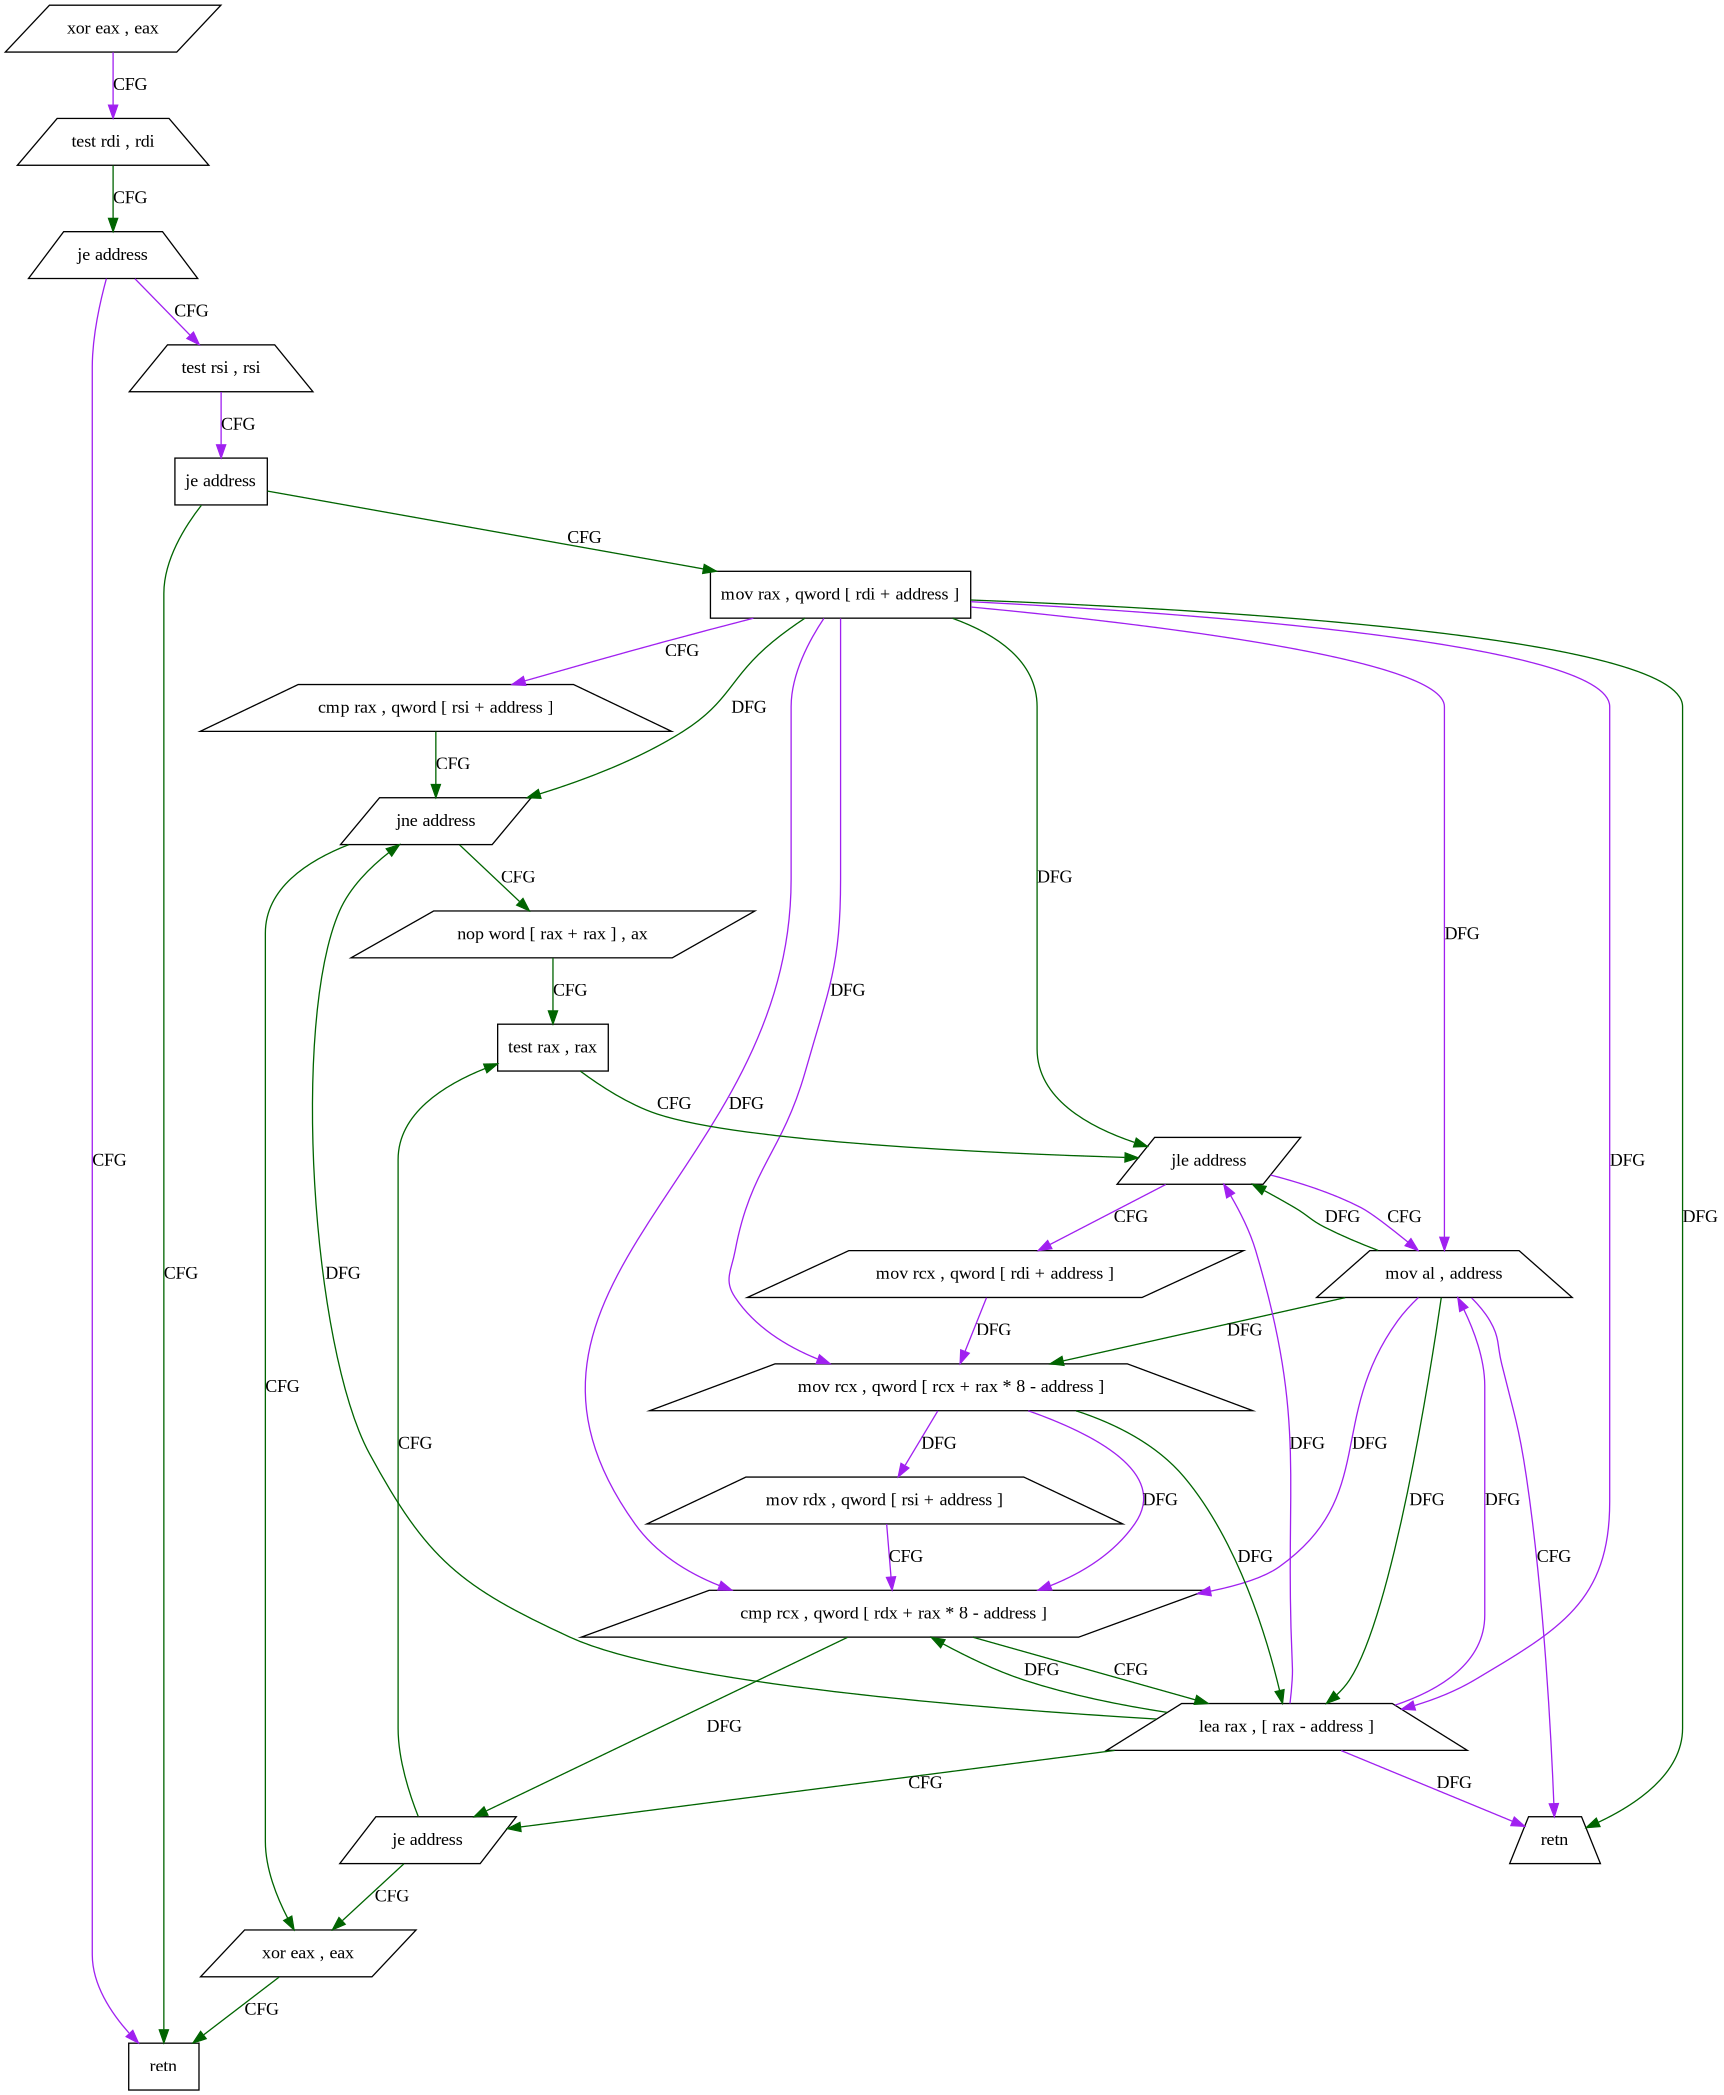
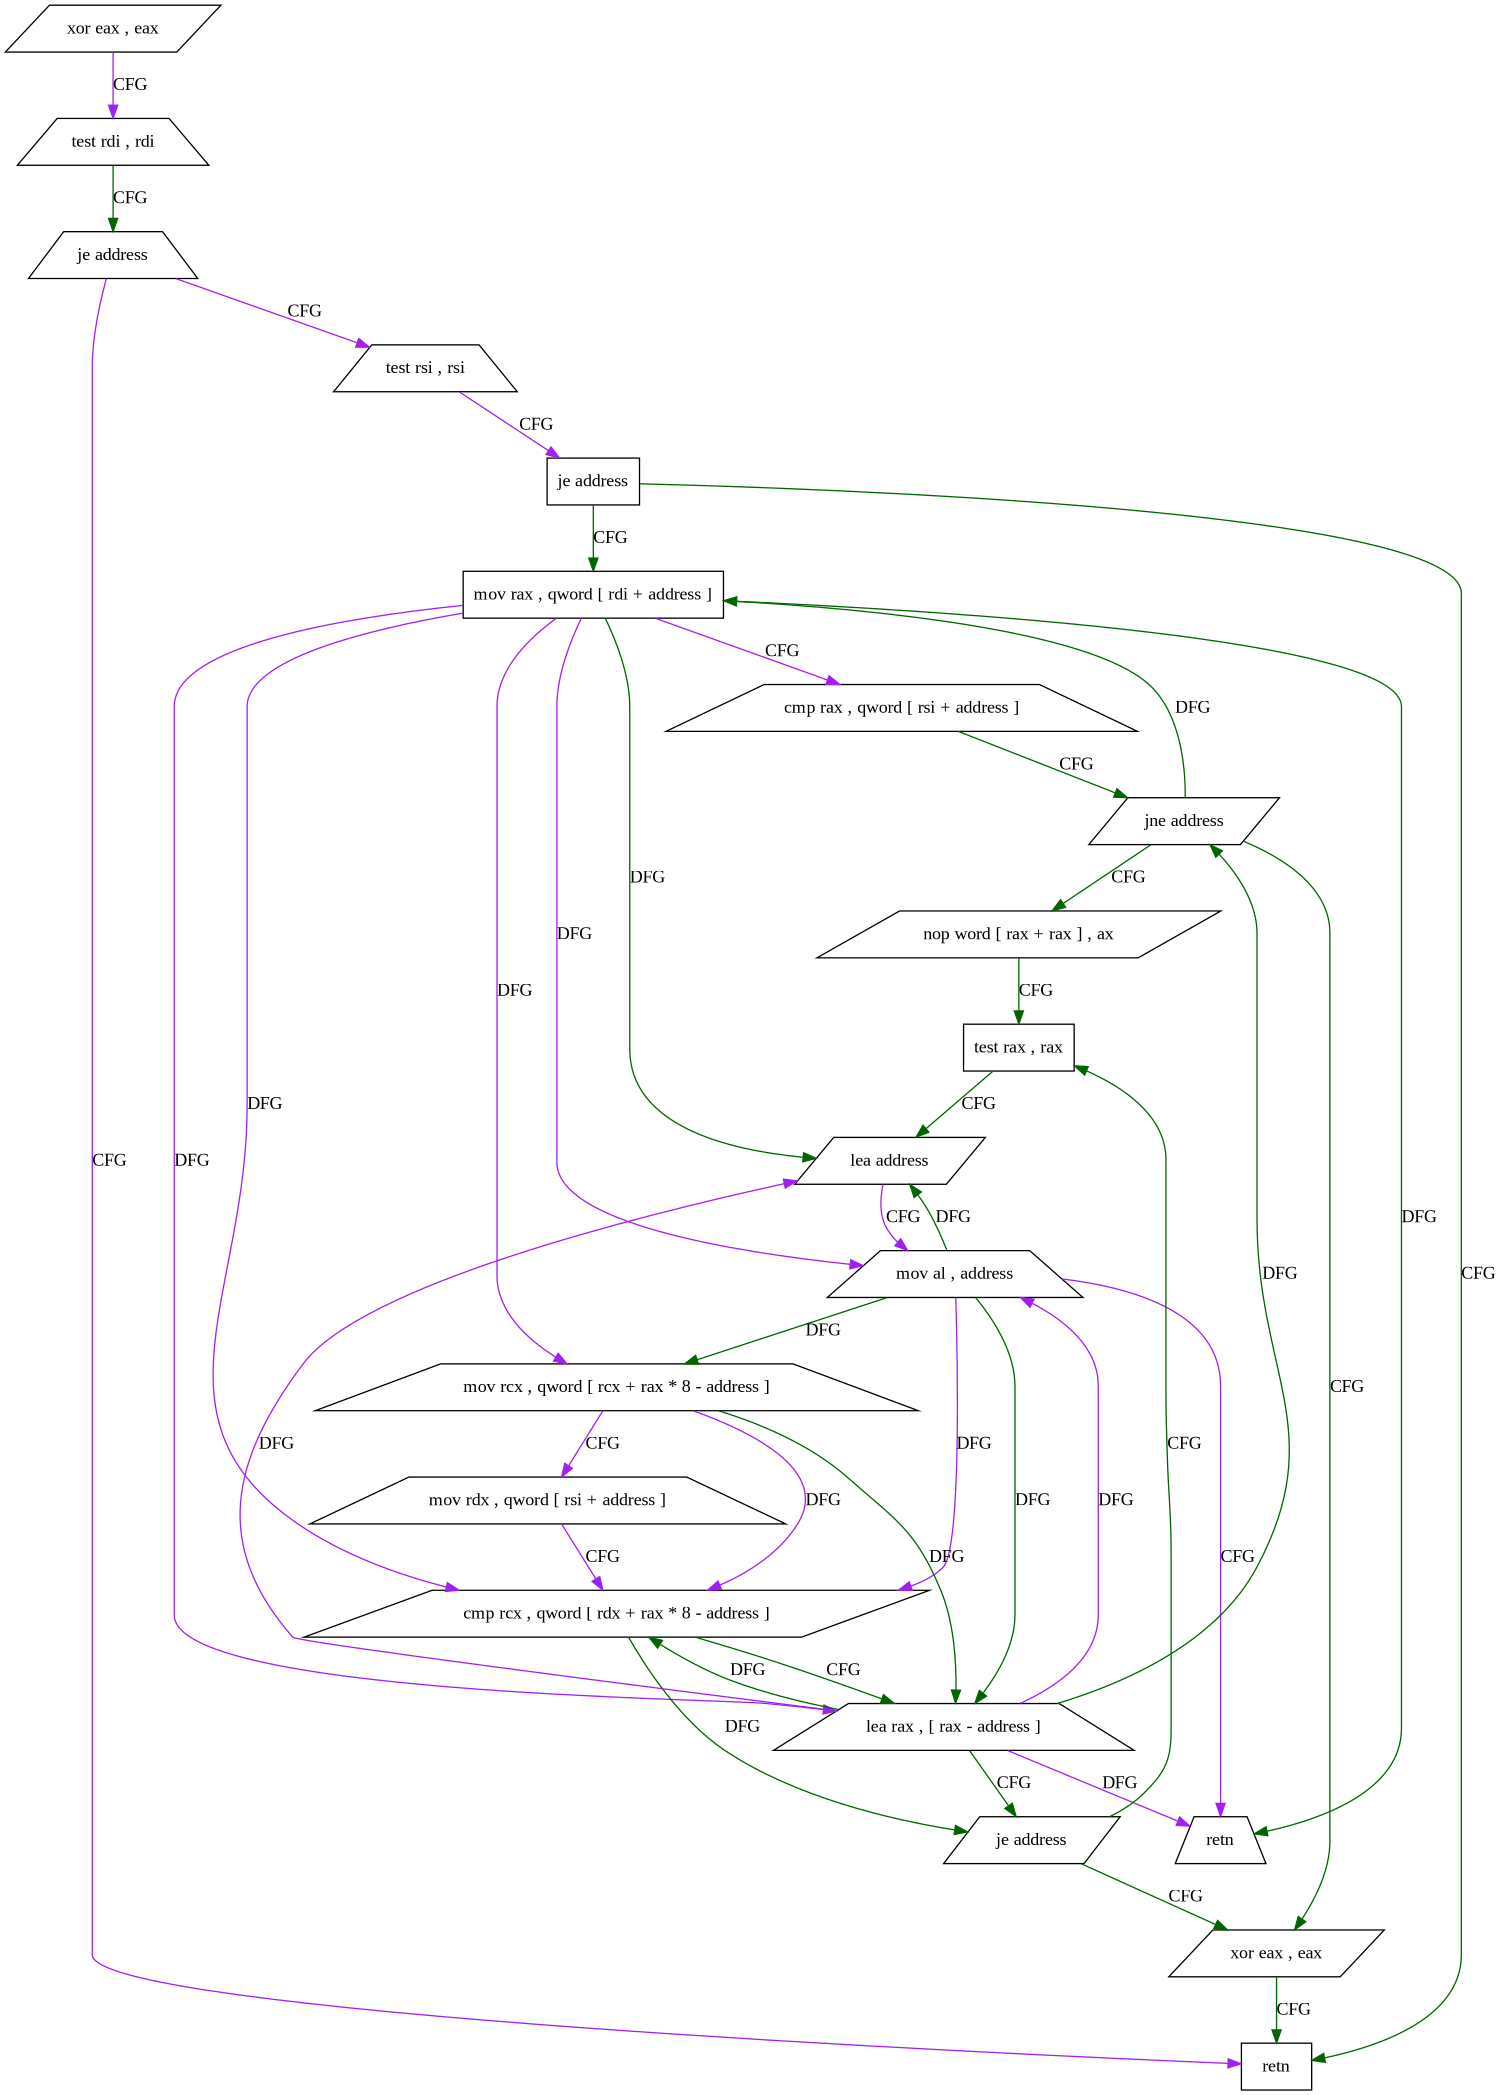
(687, 728) -> (1008, 633)
(1209, 1161) -> (890, 1161)
(995, 1274) -> none
(939, 1444) -> (603, 1444)
